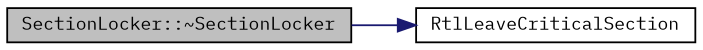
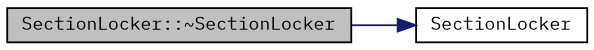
(556, 25) -> (502, 25)
